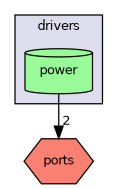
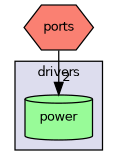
(59, 112) -> (59, 69)
